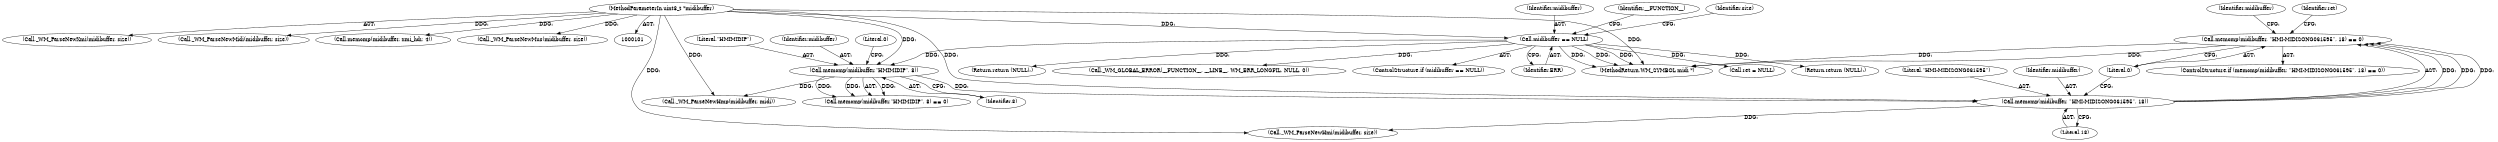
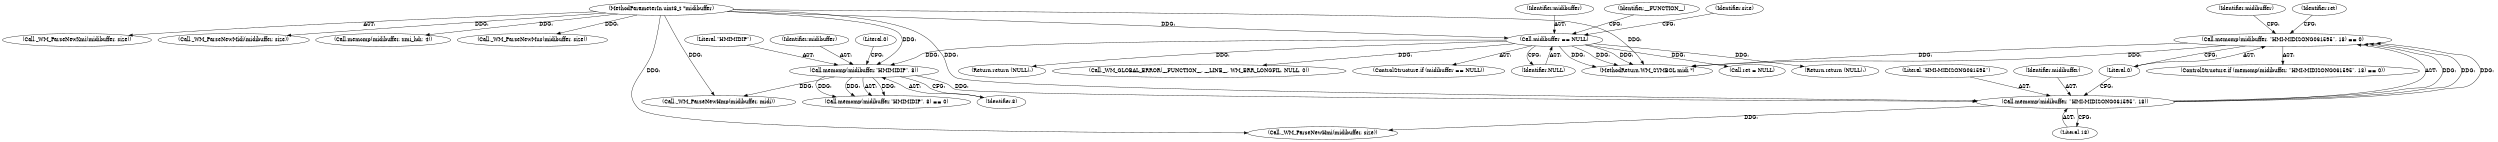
(633, 40) -> none
(1543, 71) -> (1543, 71)
